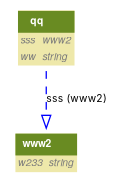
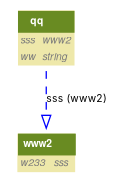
(62, 163) -> (62, 163)
